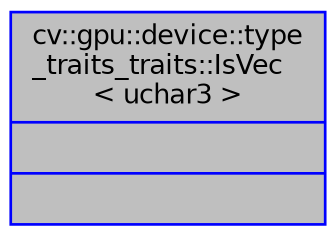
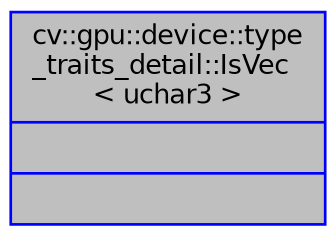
(159, 66) -> (161, 66)
